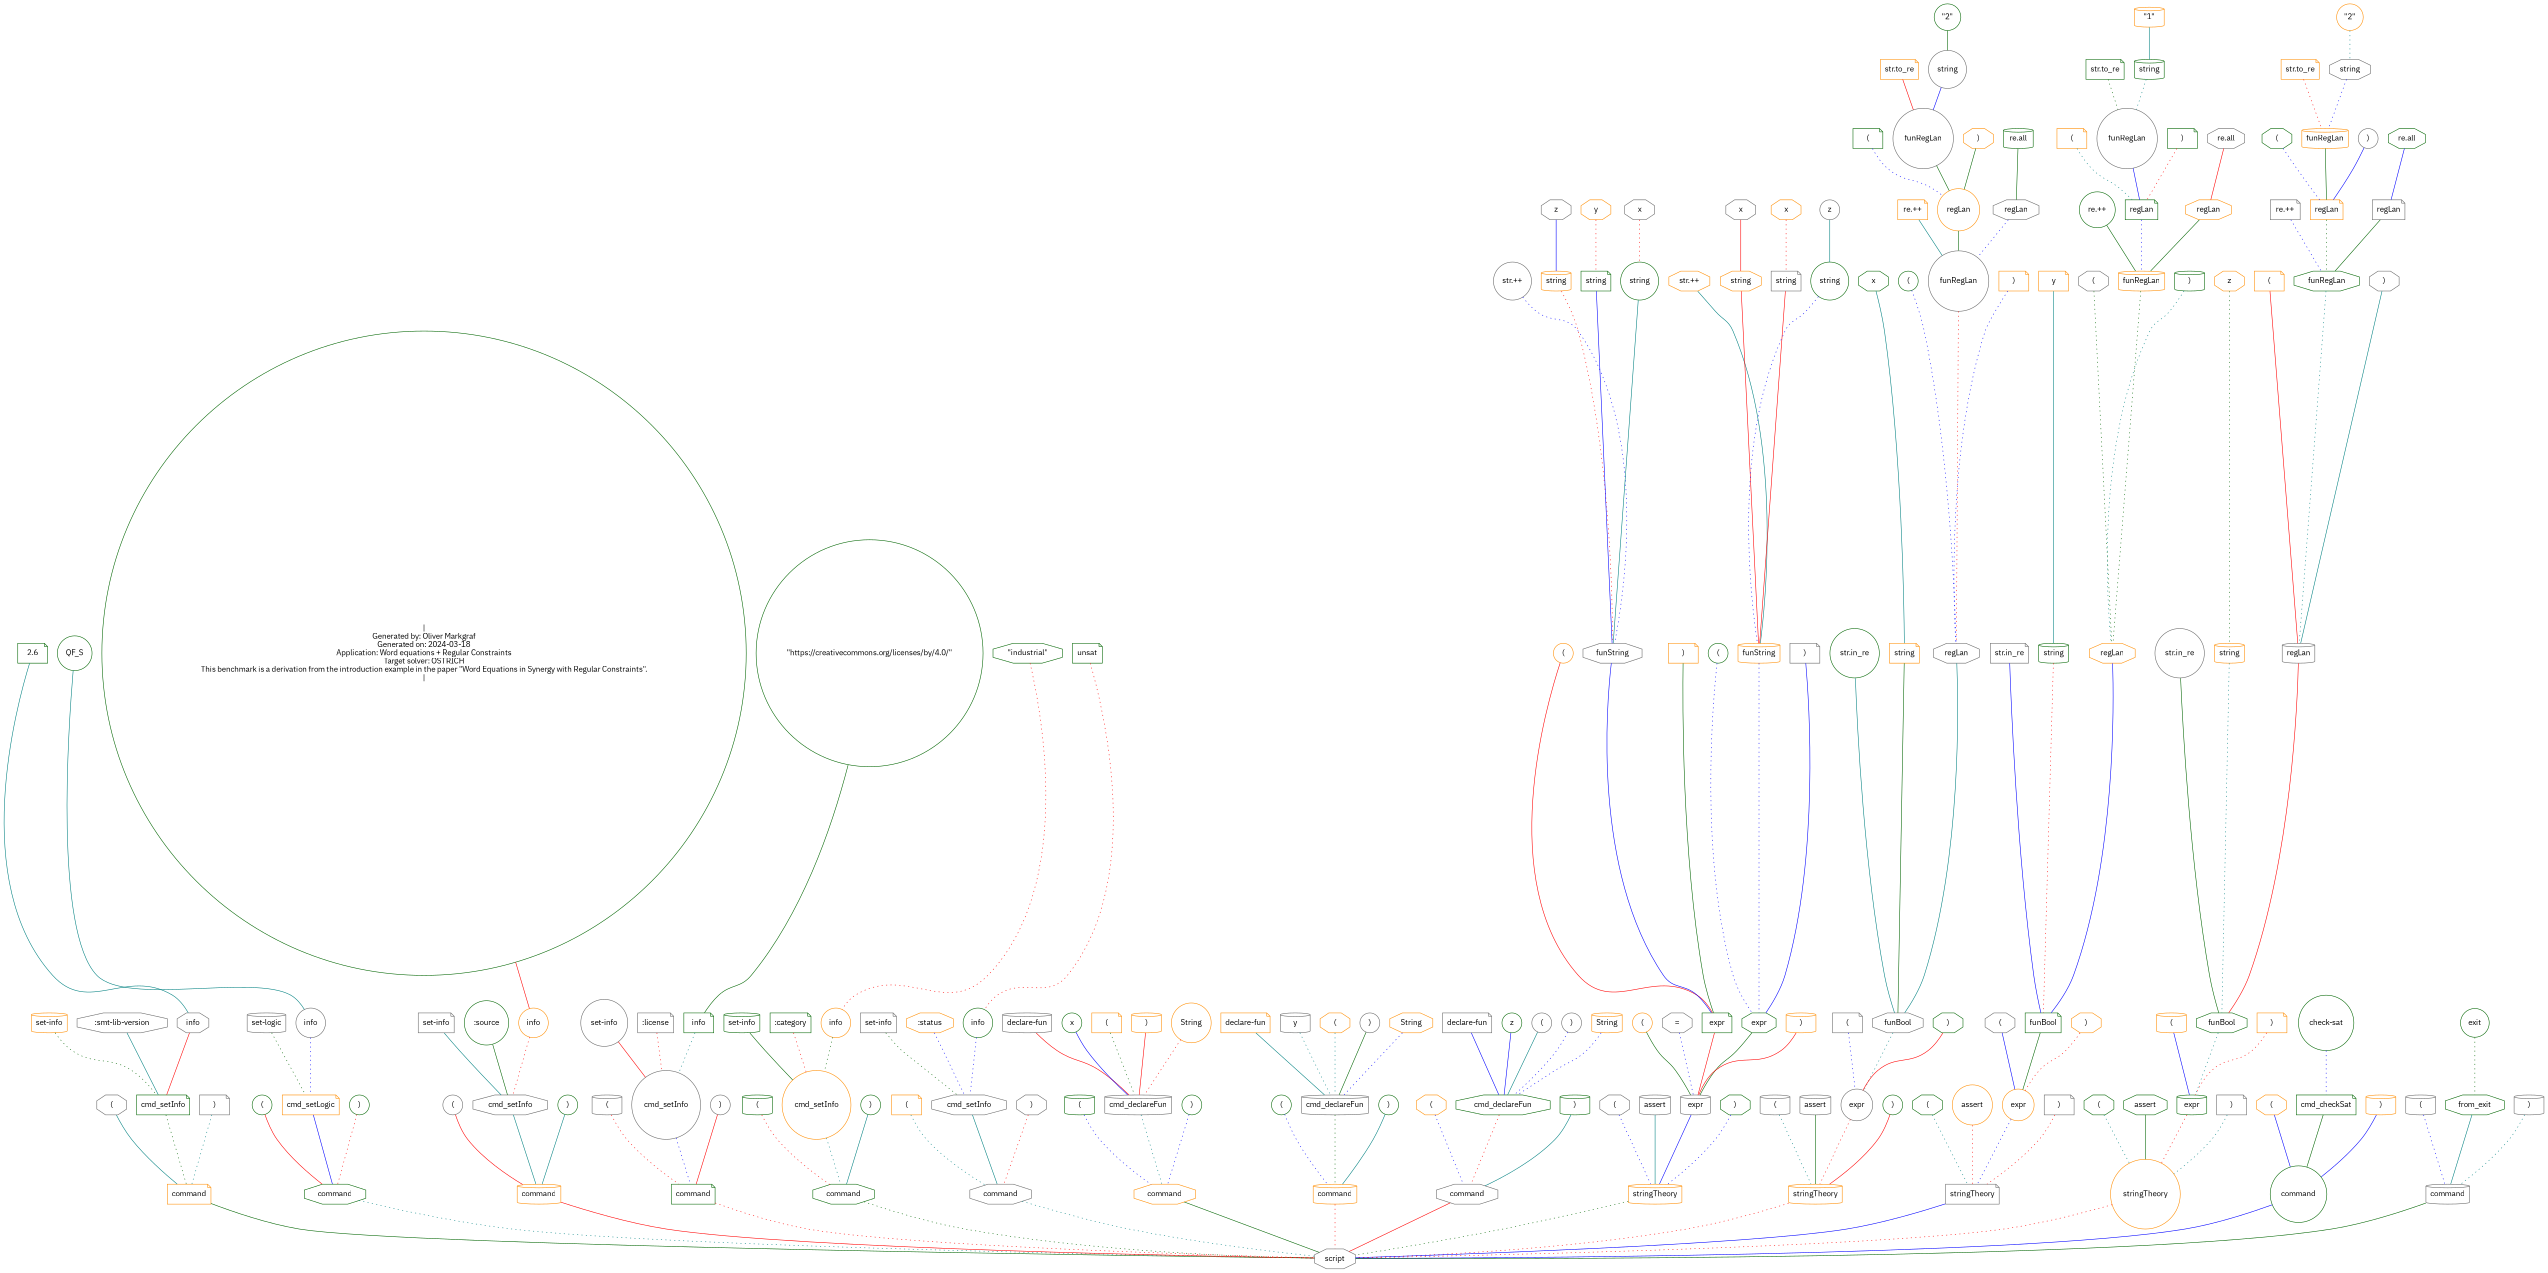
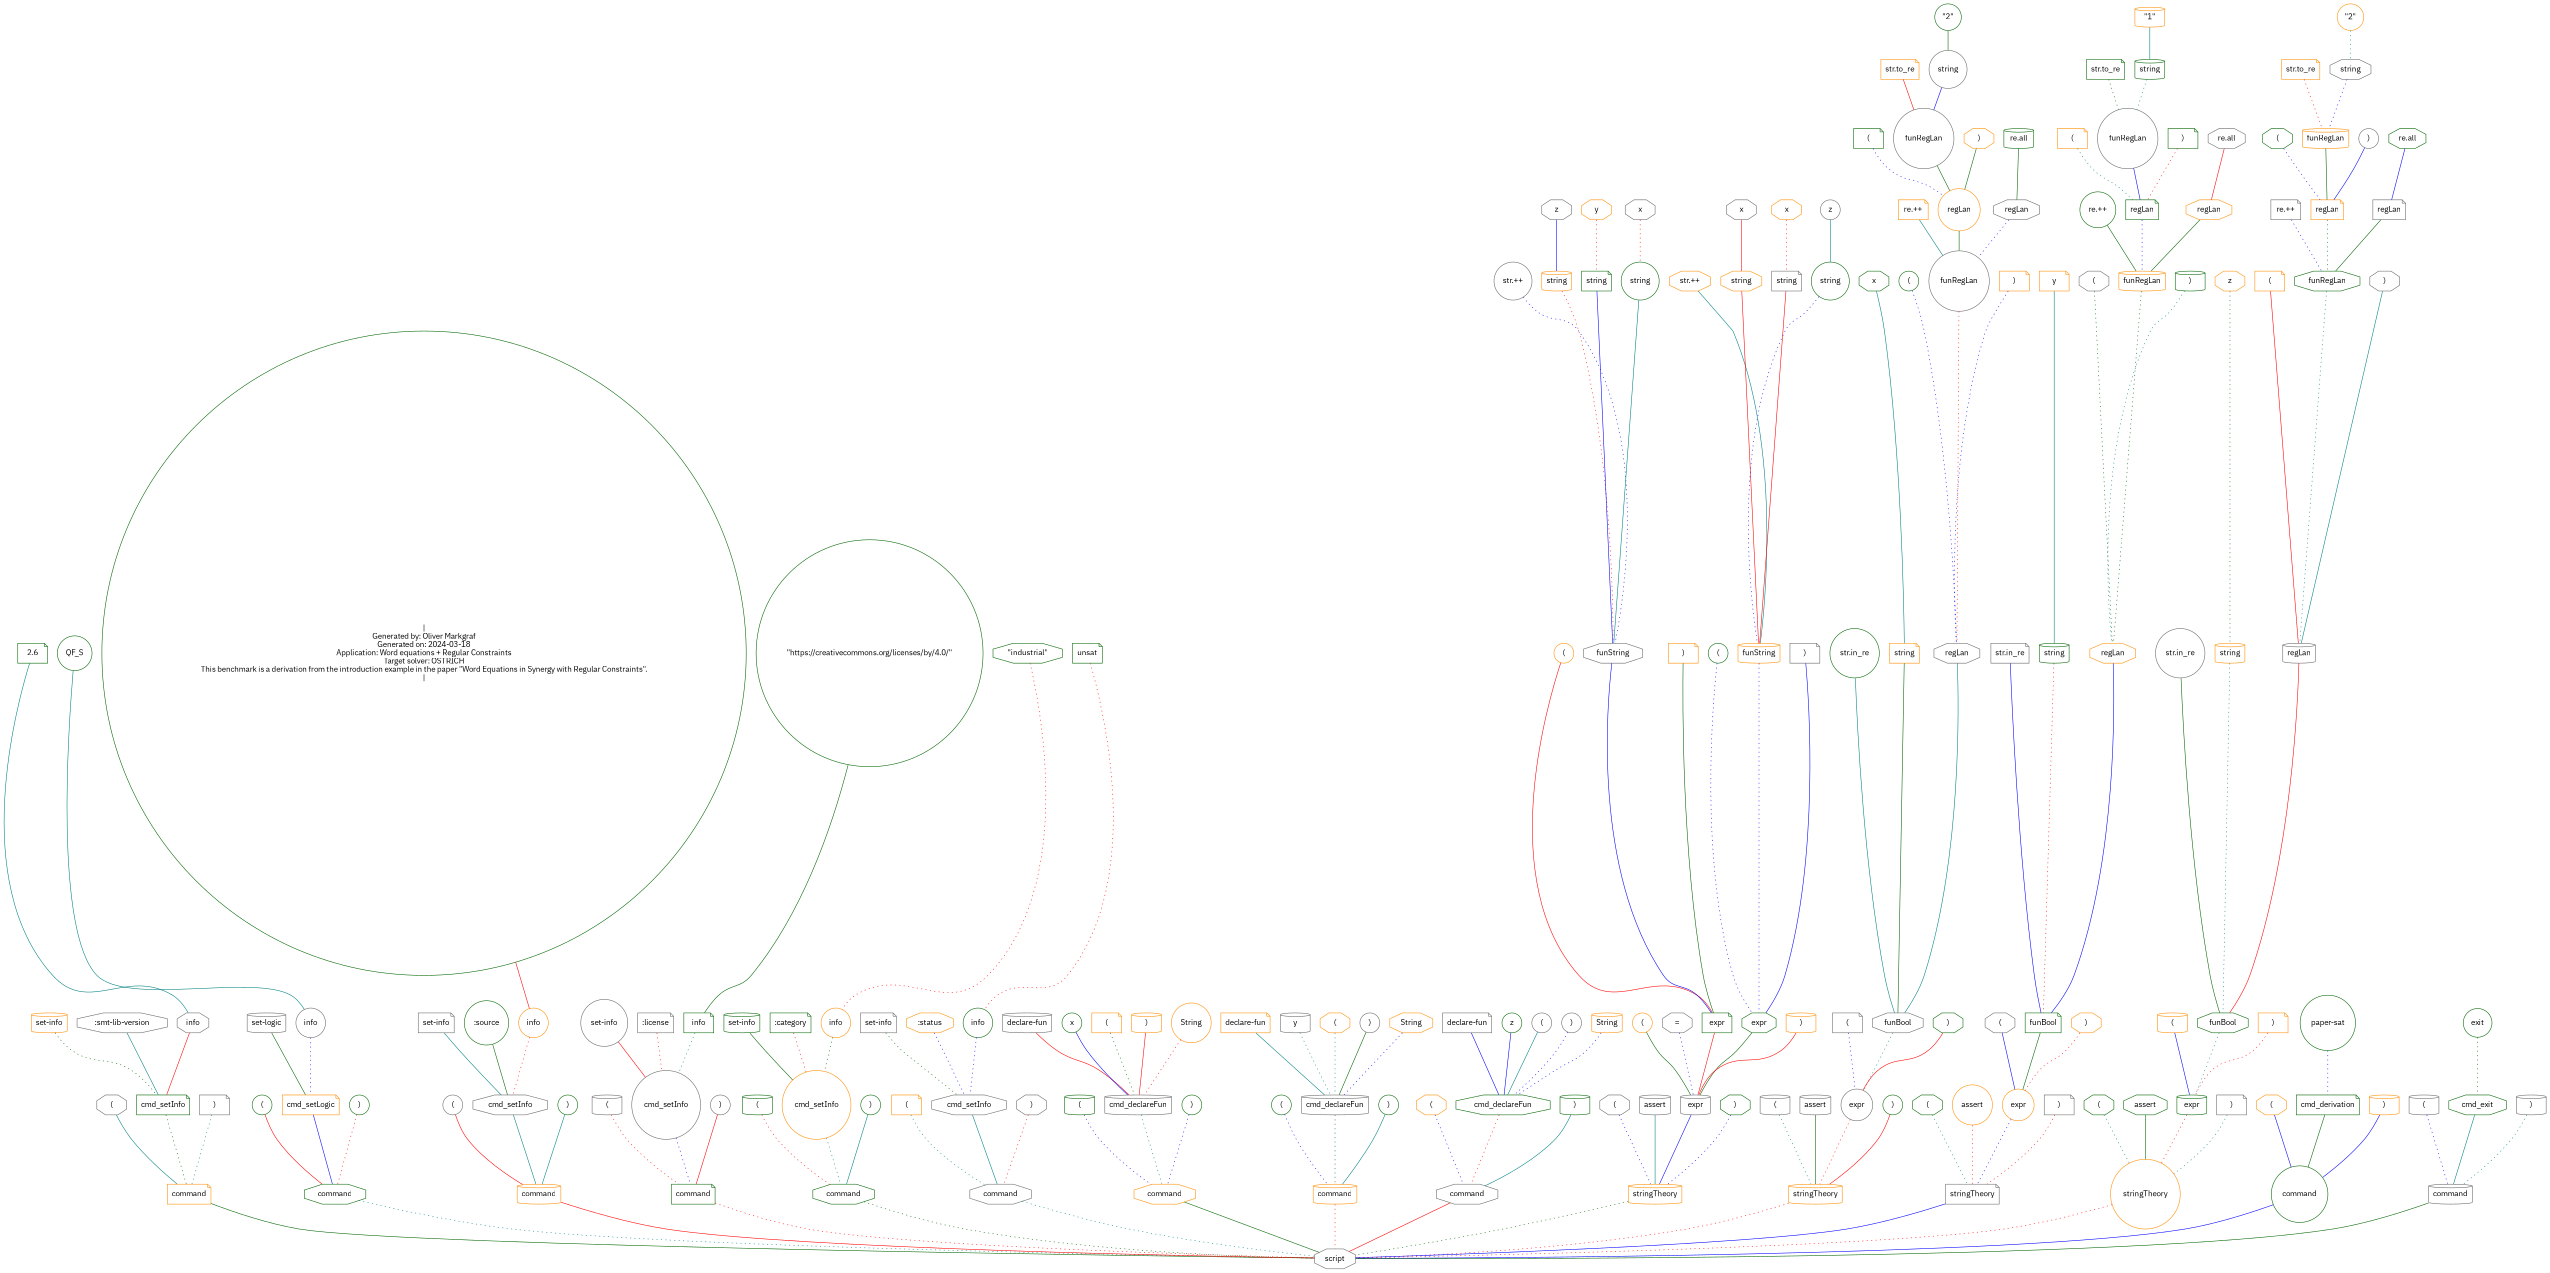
(2326, 1023) -> (2328, 1023)
(289, 1064) -> (289, 1064)
(2326, 1105) -> (2328, 1105)
(2475, 1105) -> (2478, 1105)
